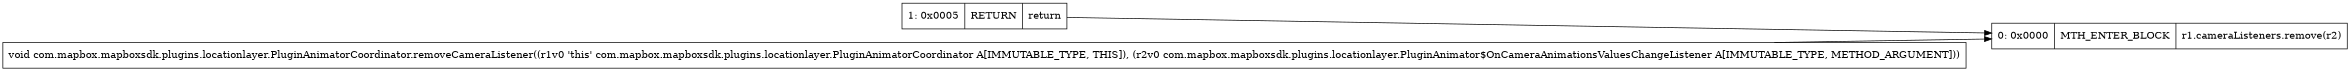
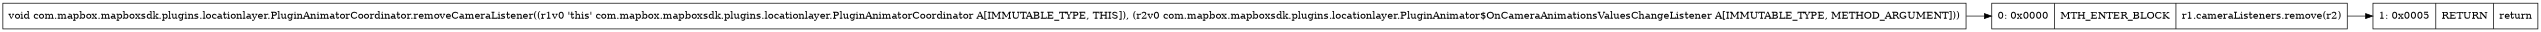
(1526, 25) -> (2356, 16)
